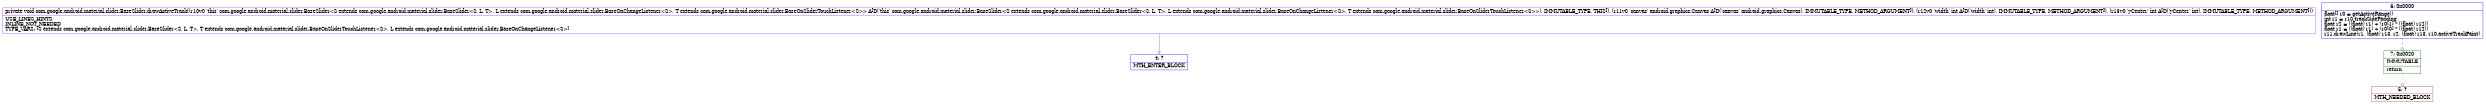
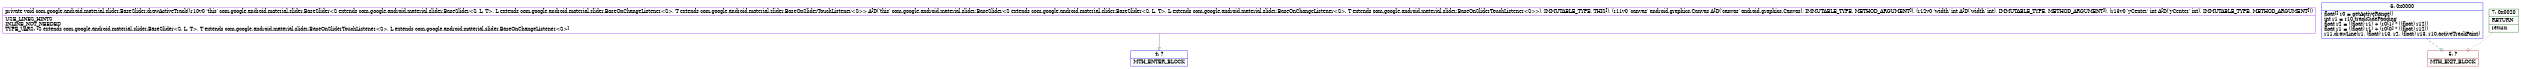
(2402, 43) -> (2433, 44)
(2402, 62) -> (2503, 20)
(2402, 98) -> (2453, 62)
